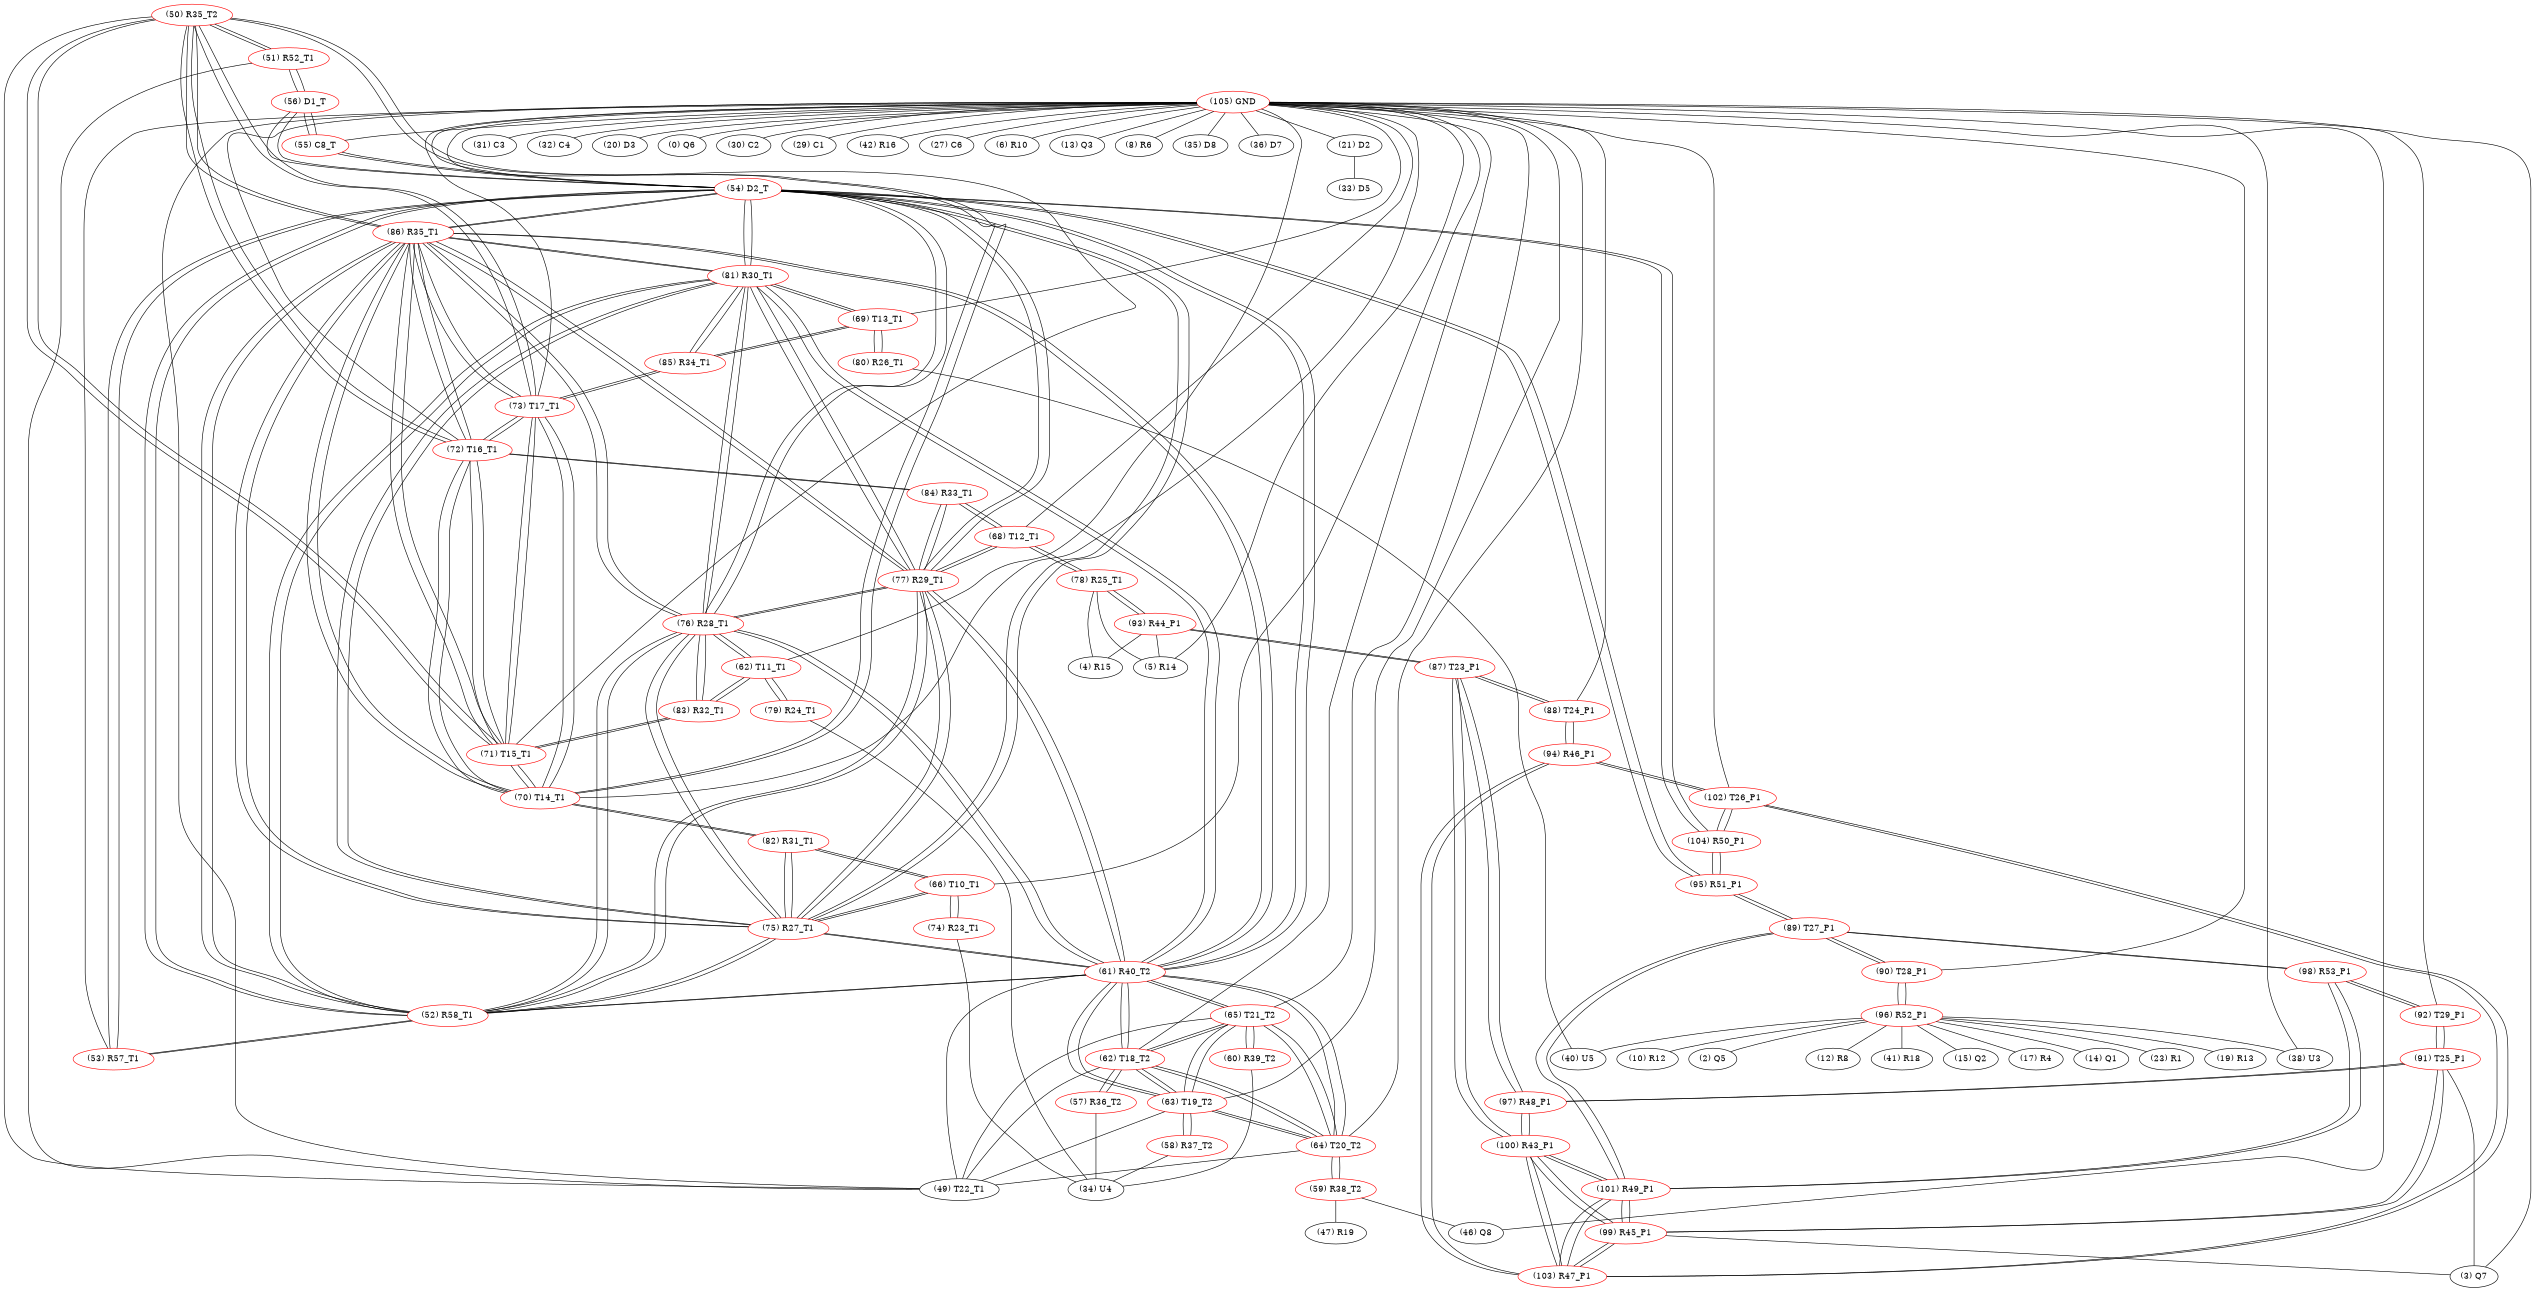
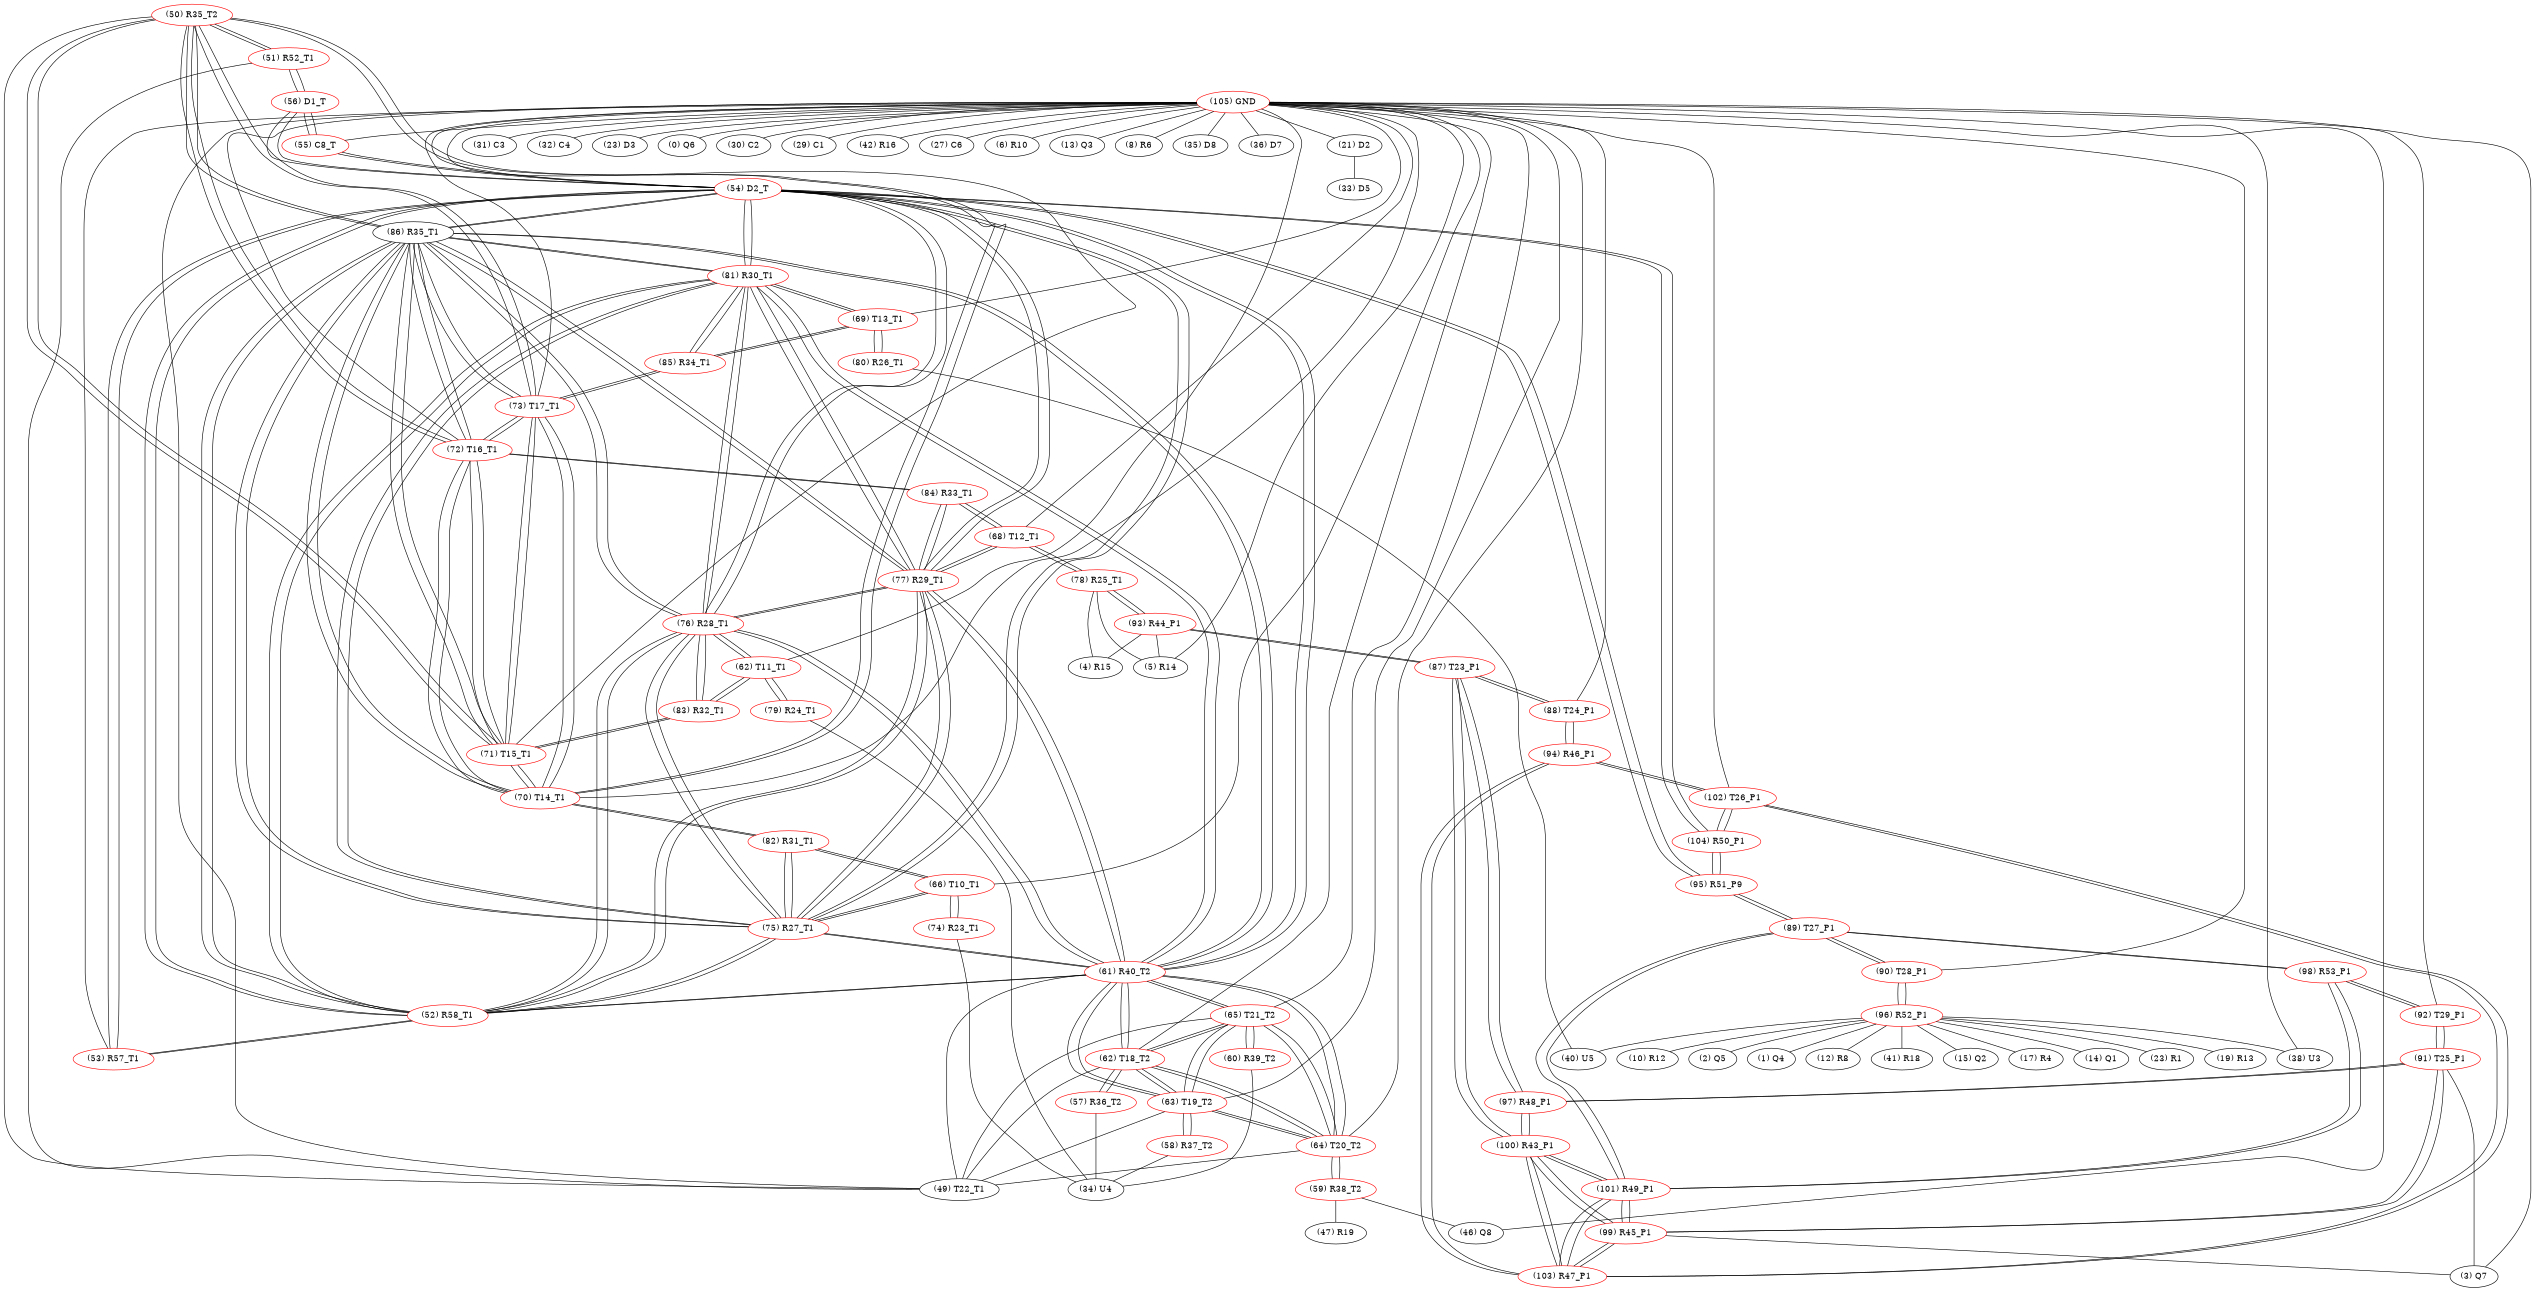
(620, 146) -> (620, 146)
(413, 233) -> (413, 233)
(1716, 885) -> (1716, 885)
none -> (1771, 1059)
